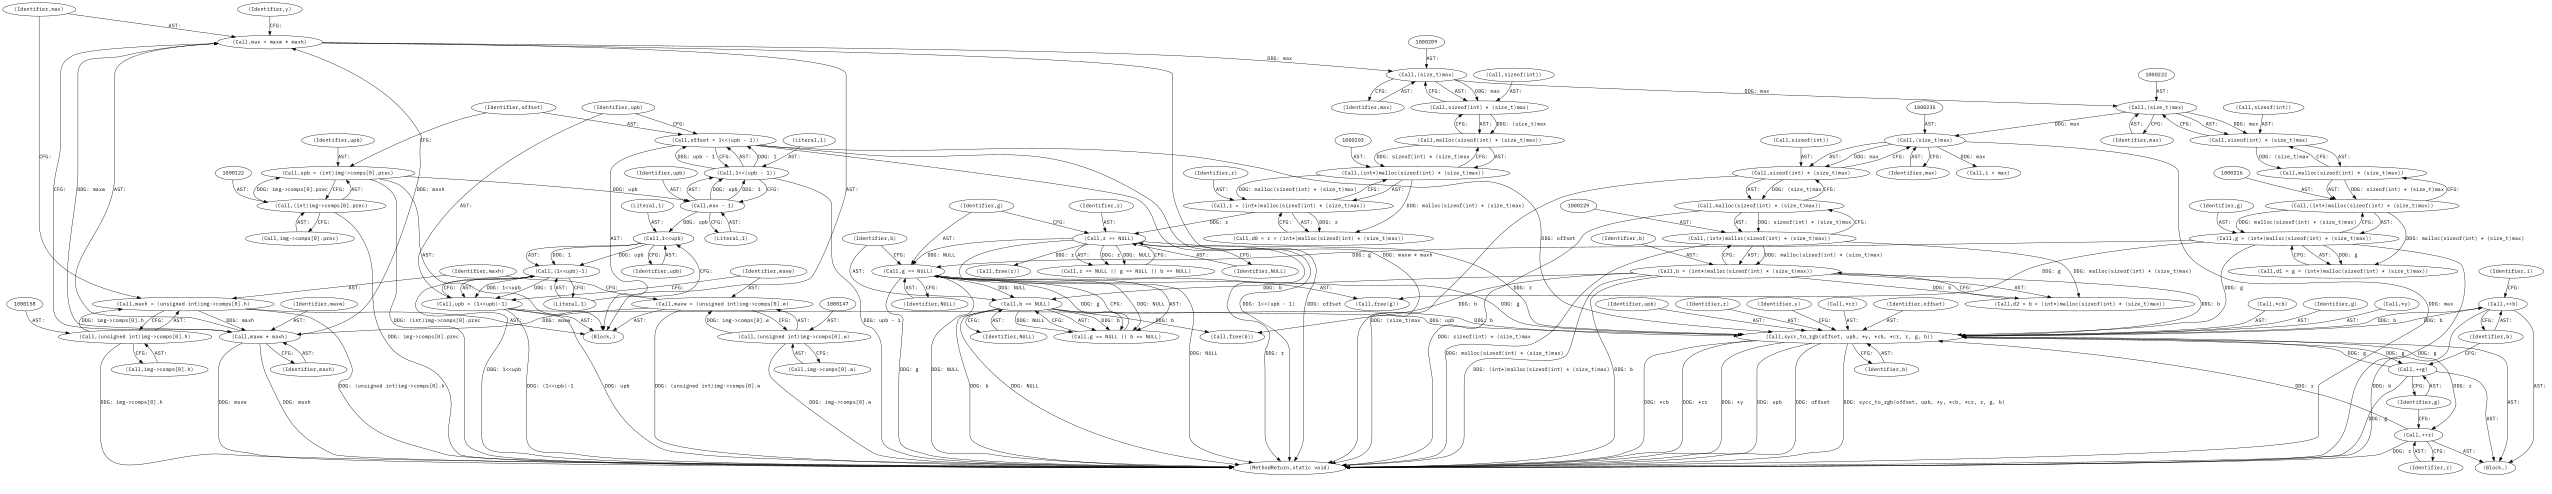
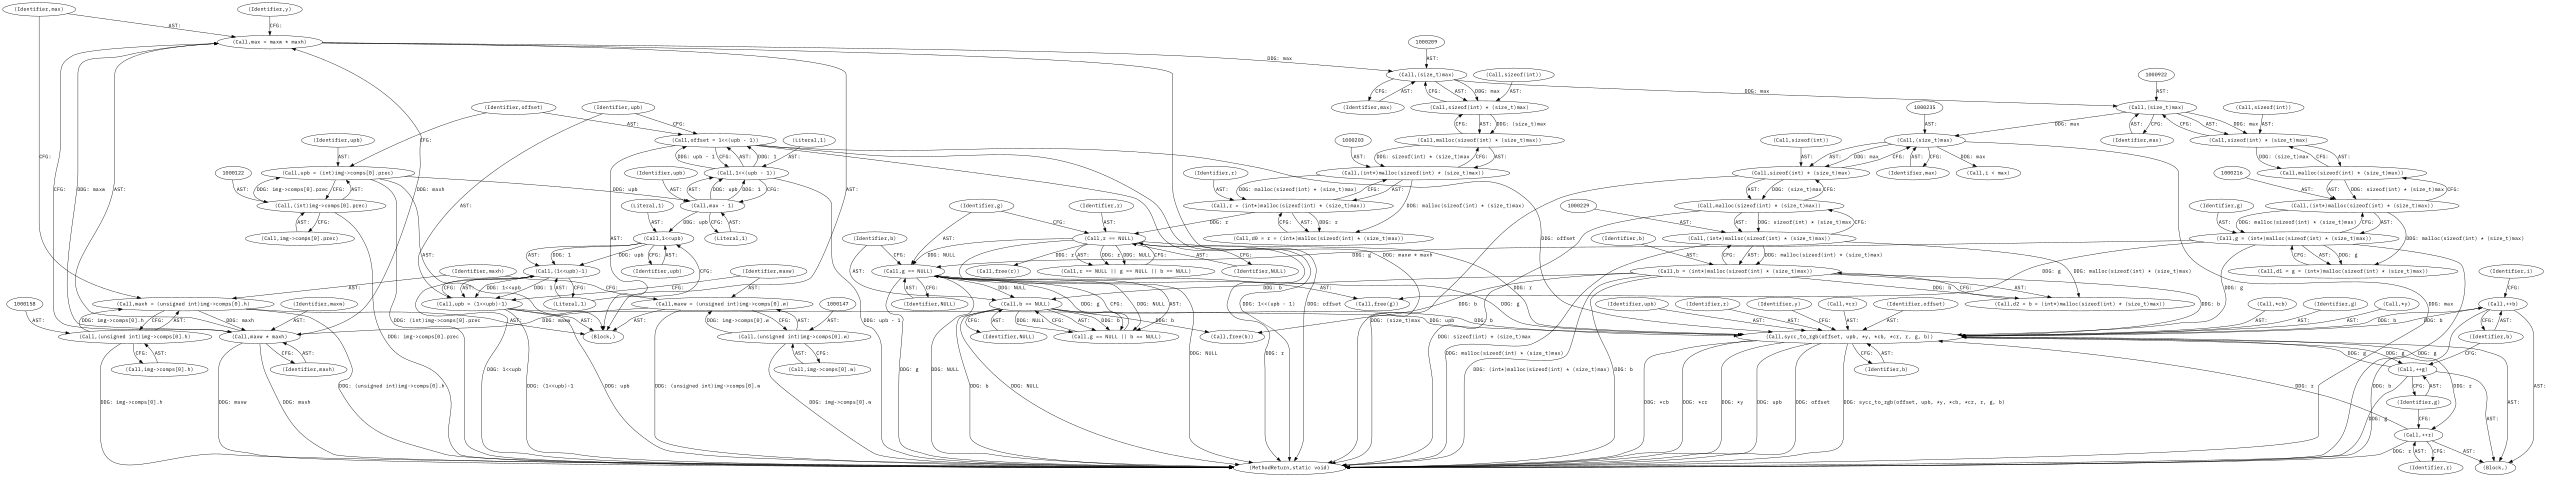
(2156, 75) -> (2156, 75)
